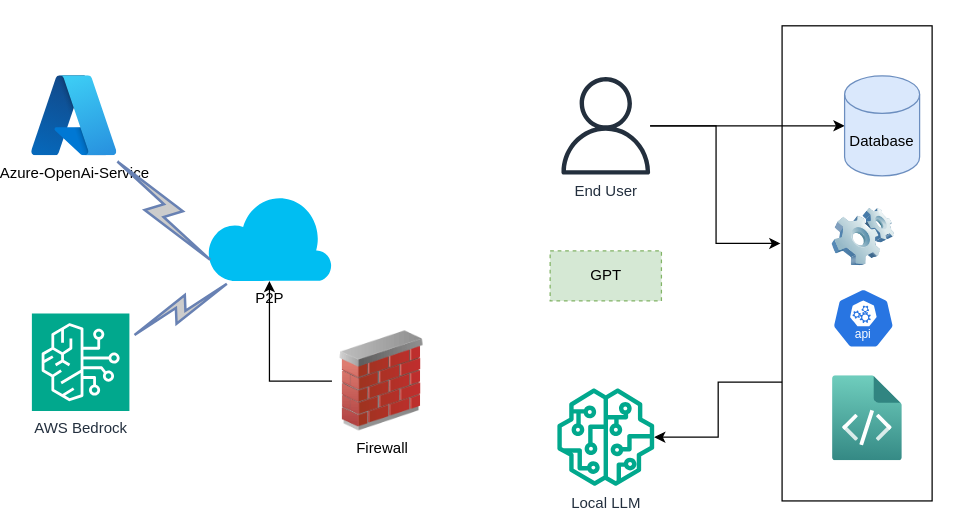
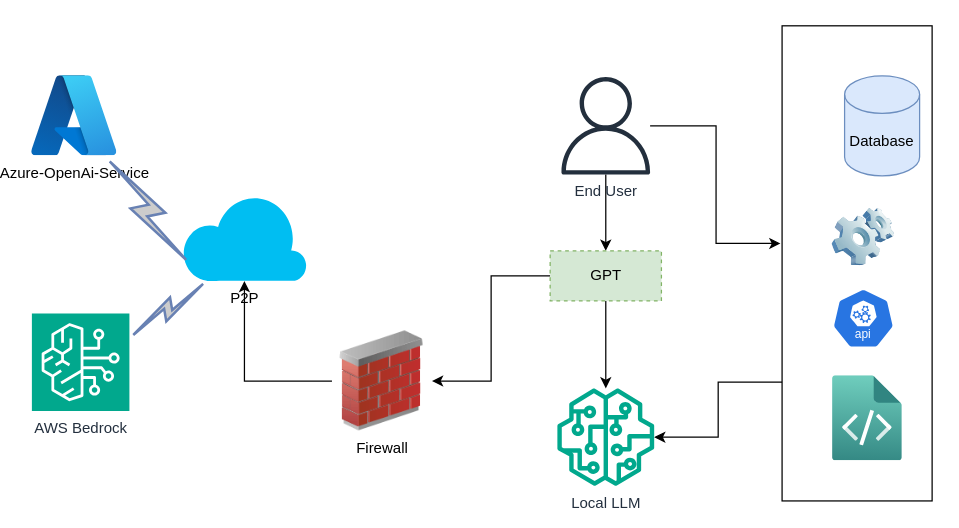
(777, 126) -> (606, 208)
(269, 237) -> (244, 237)
none -> (491, 325)
none -> (606, 340)
